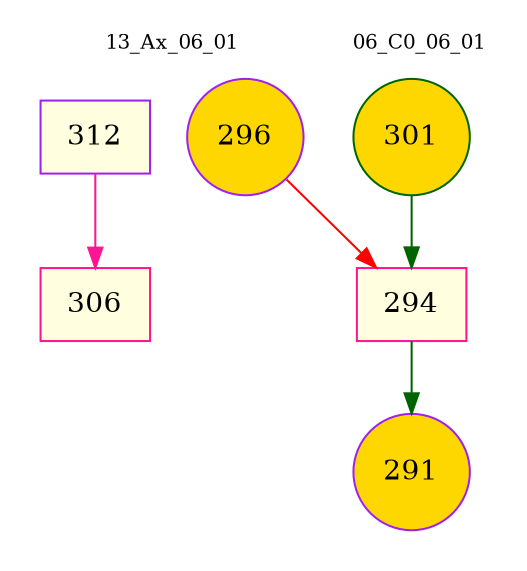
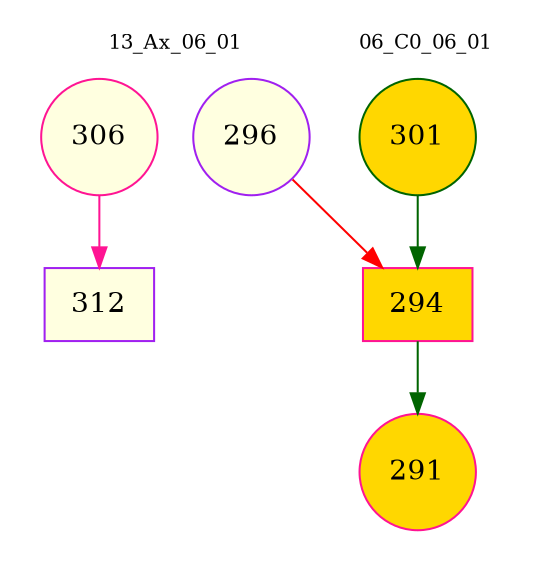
(245, 137) -> (251, 137)
(95, 211) -> (99, 221)
(95, 305) -> (99, 137)
(412, 305) -> (418, 305)
(412, 472) -> (418, 472)
